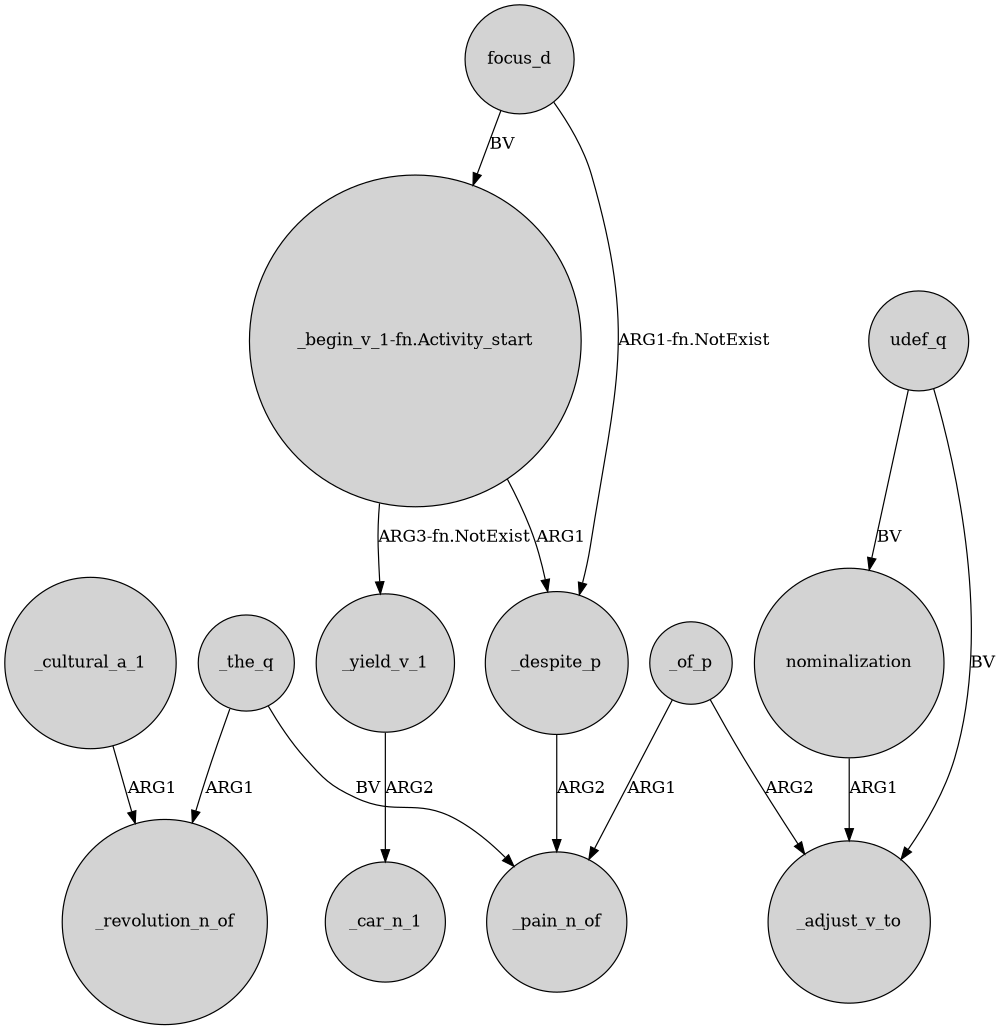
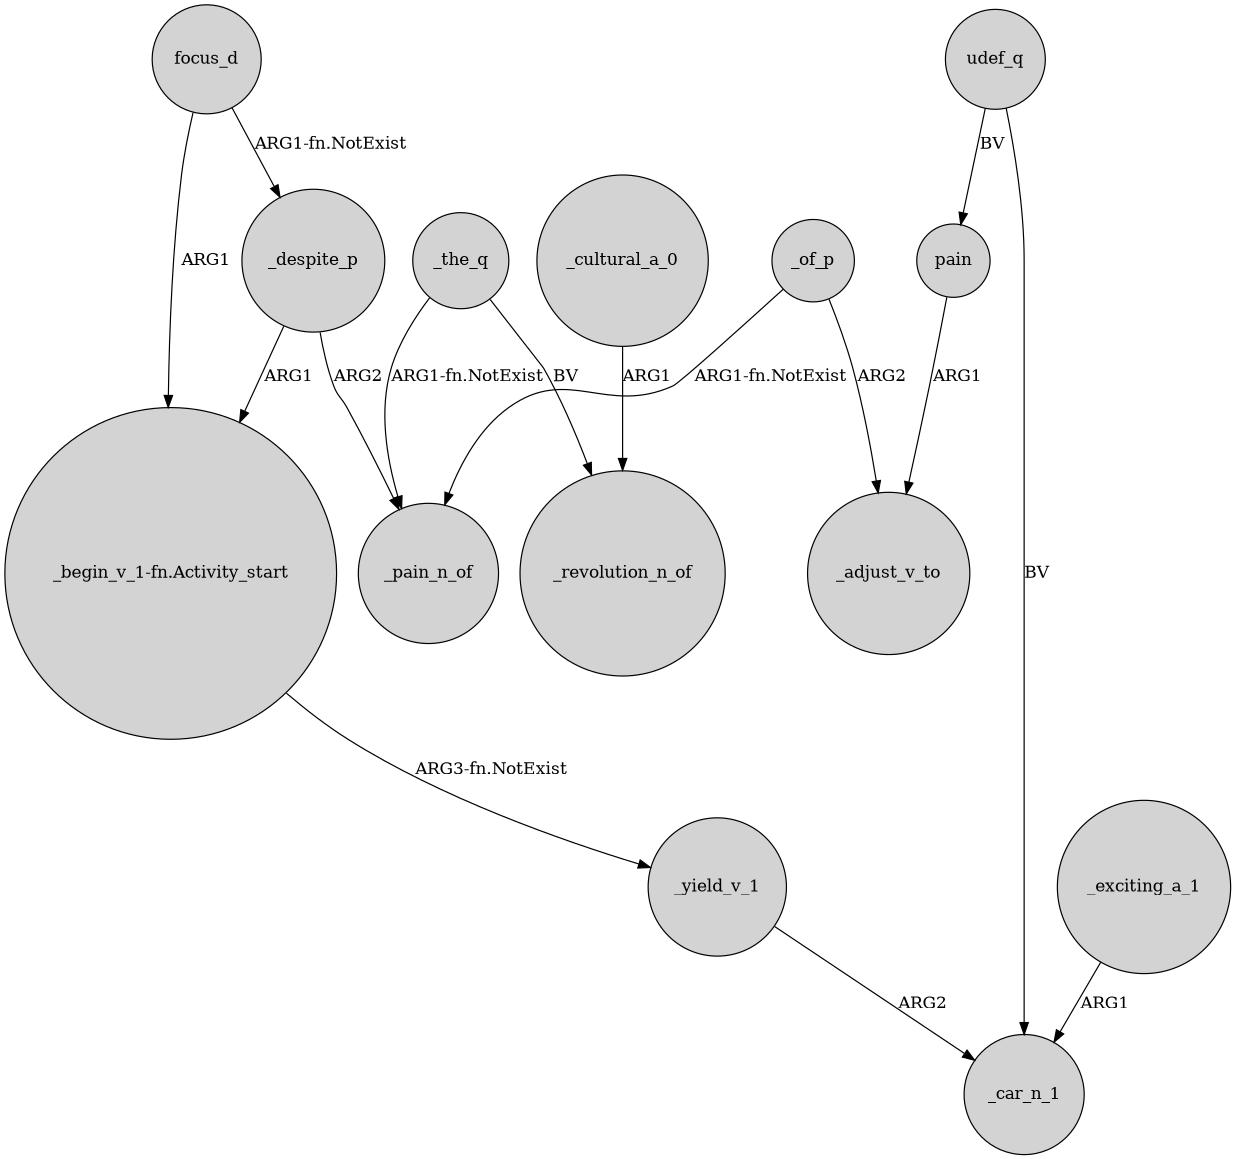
(502, 144) -> (206, 261)
(530, 528) -> (264, 369)
(971, 624) -> (1024, 564)
(90, 663) -> (623, 261)
(849, 663) -> (953, 261)
(230, 789) -> (566, 377)
(368, 789) -> (467, 377)
(652, 789) -> (771, 377)
none -> (1144, 887)
